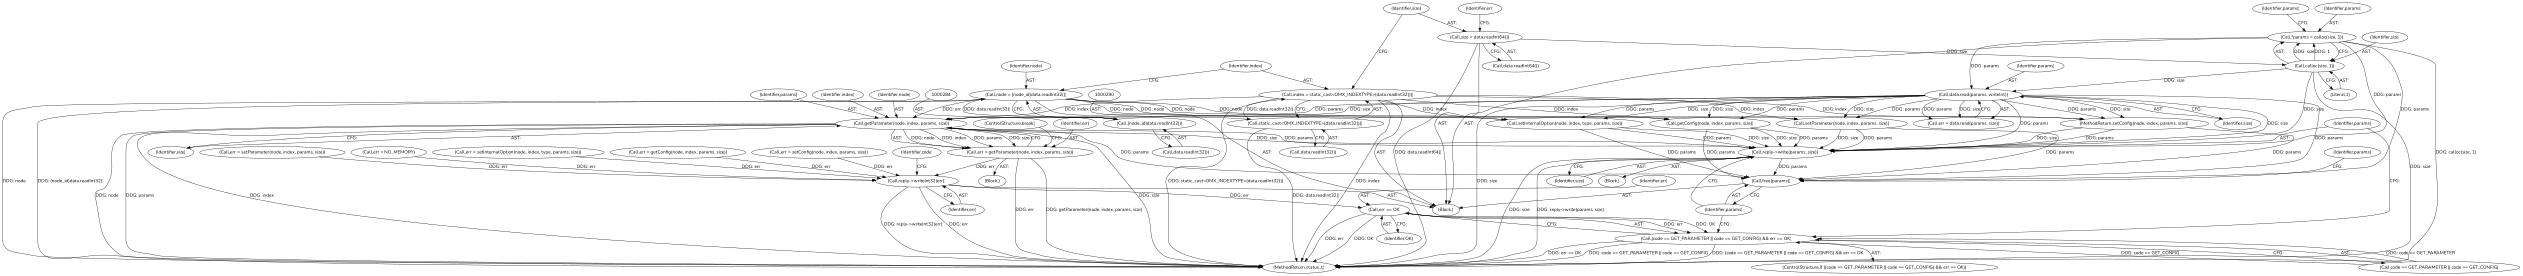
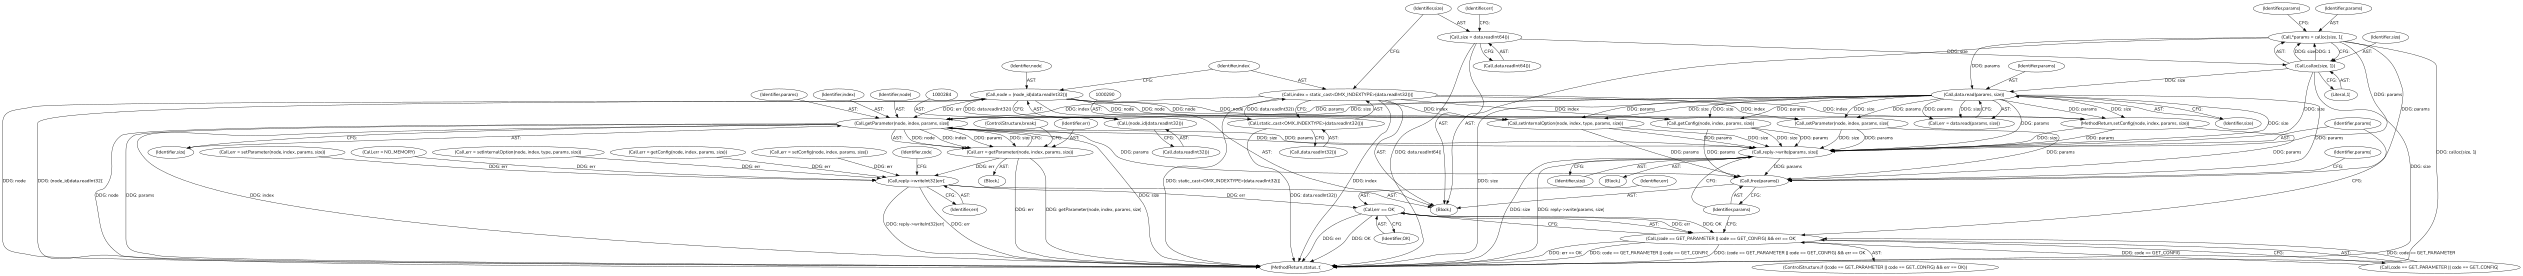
(1973, 95) -> (1974, 95)
